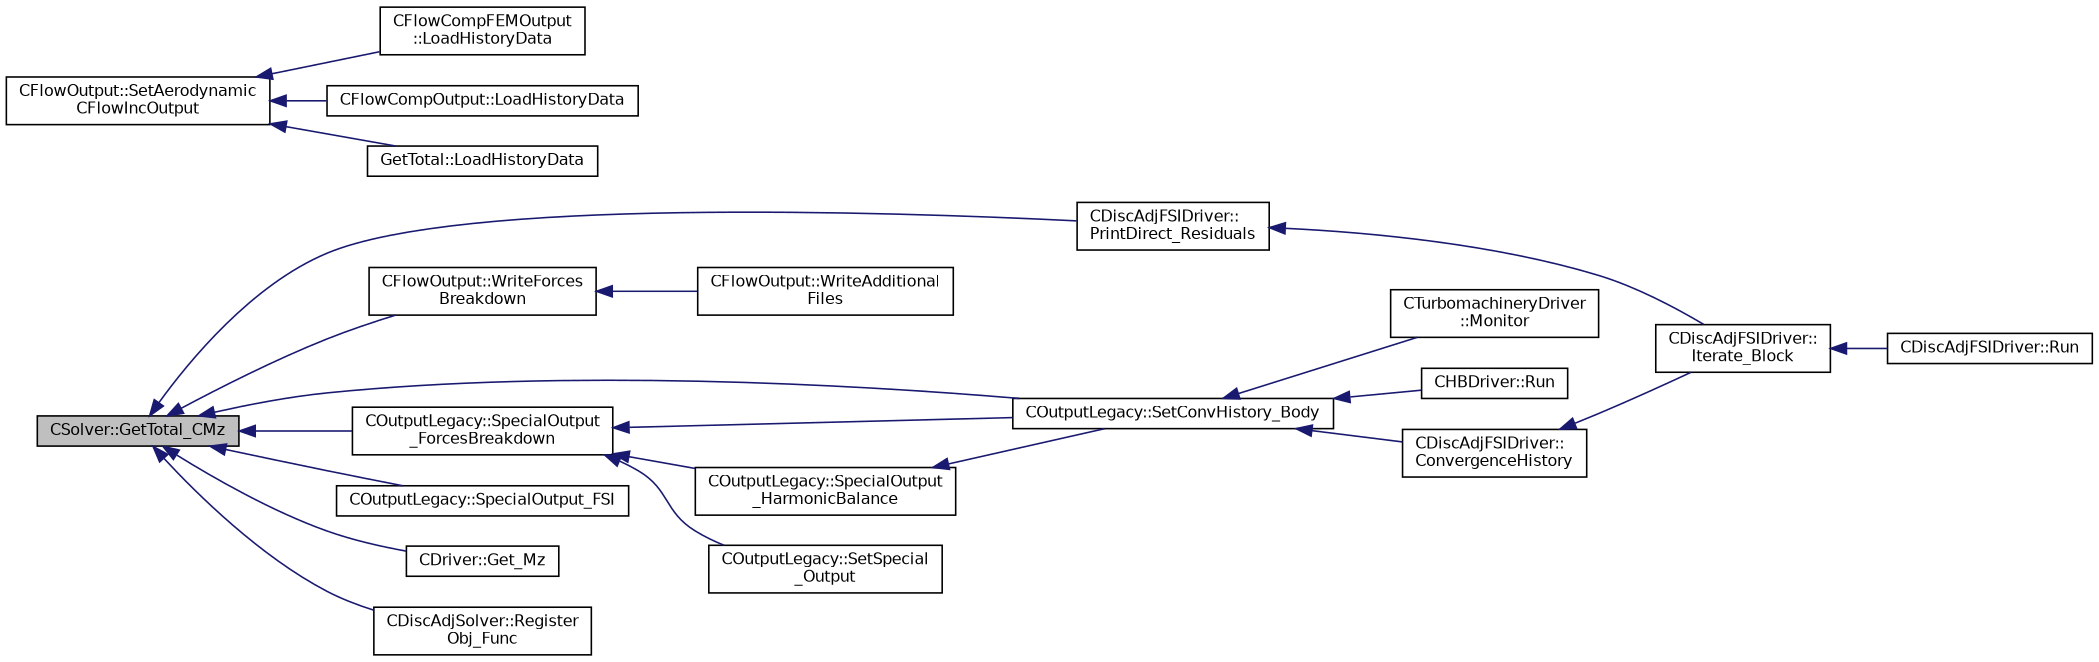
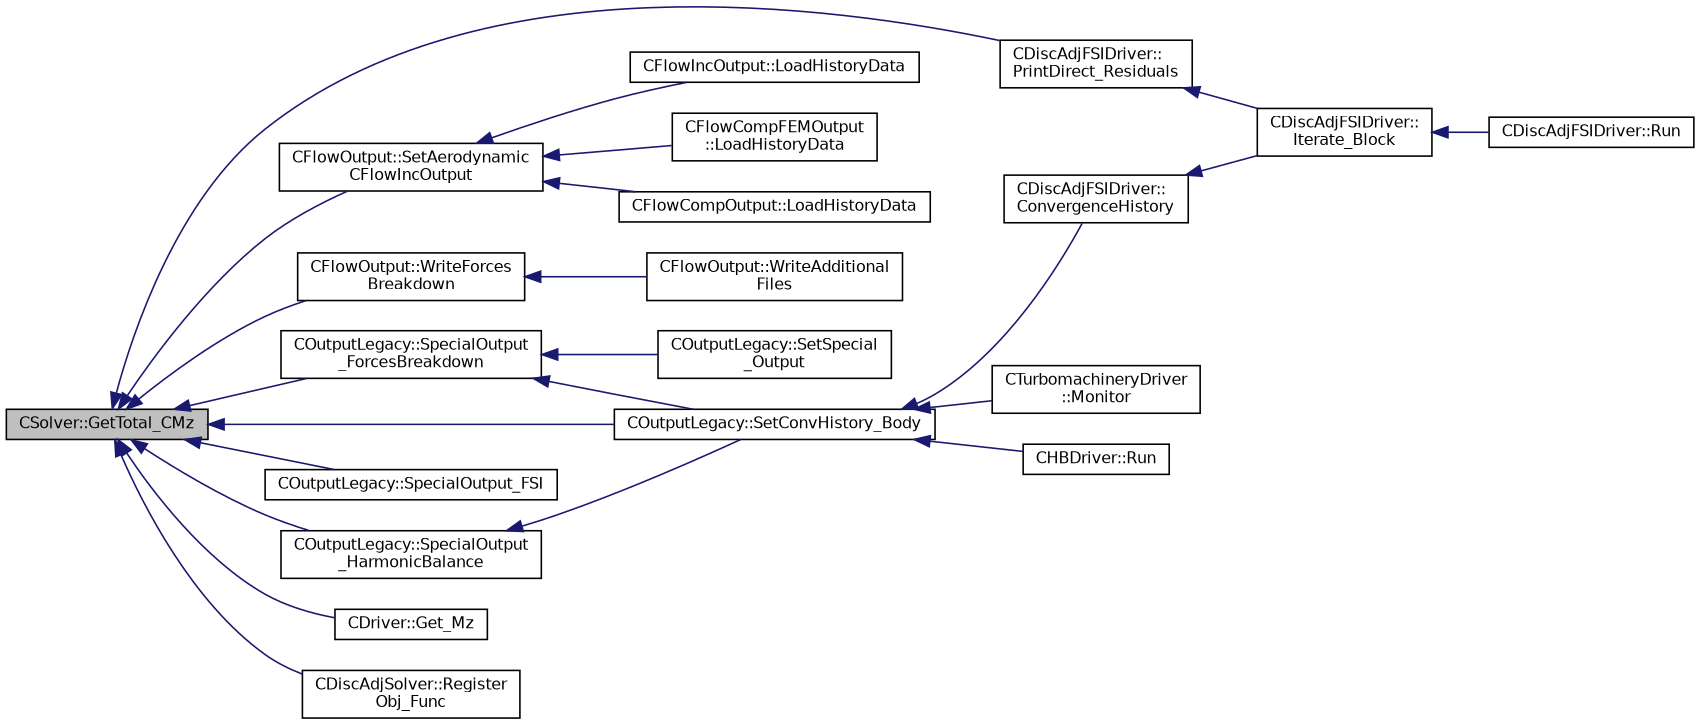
(483, 161) -> (775, 67)
none -> (223, 277)
(662, 463) -> (224, 495)
